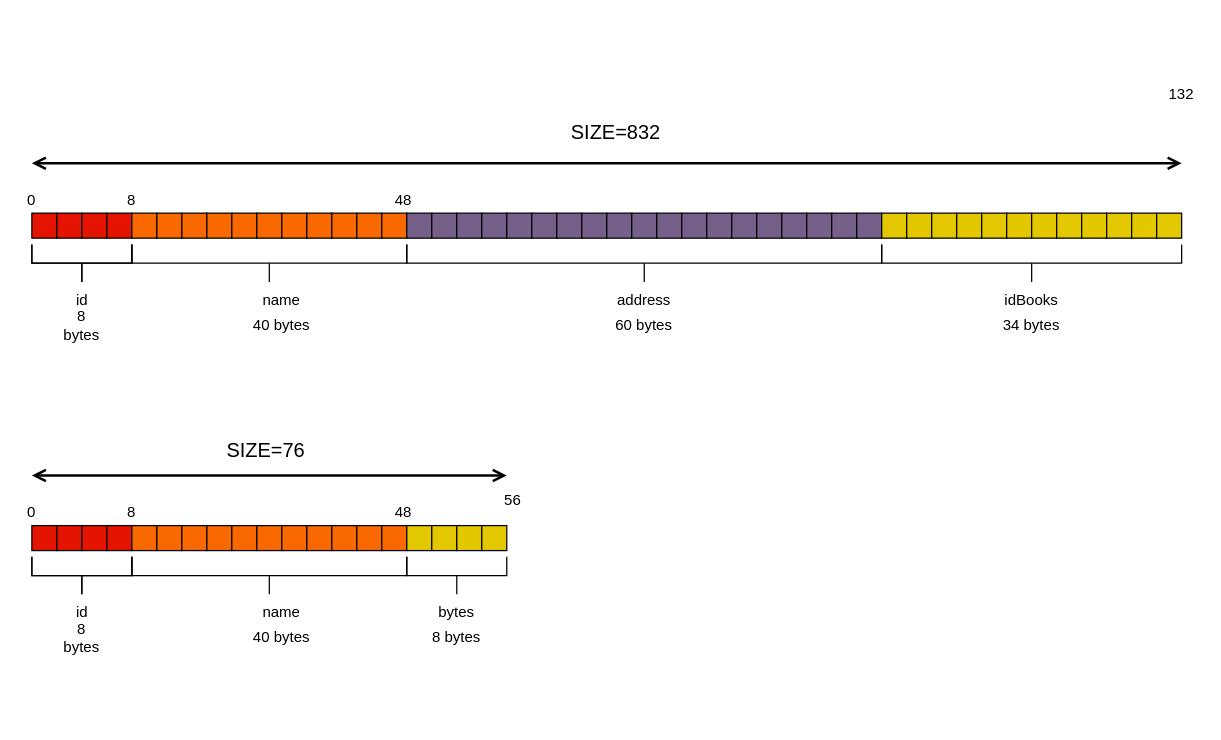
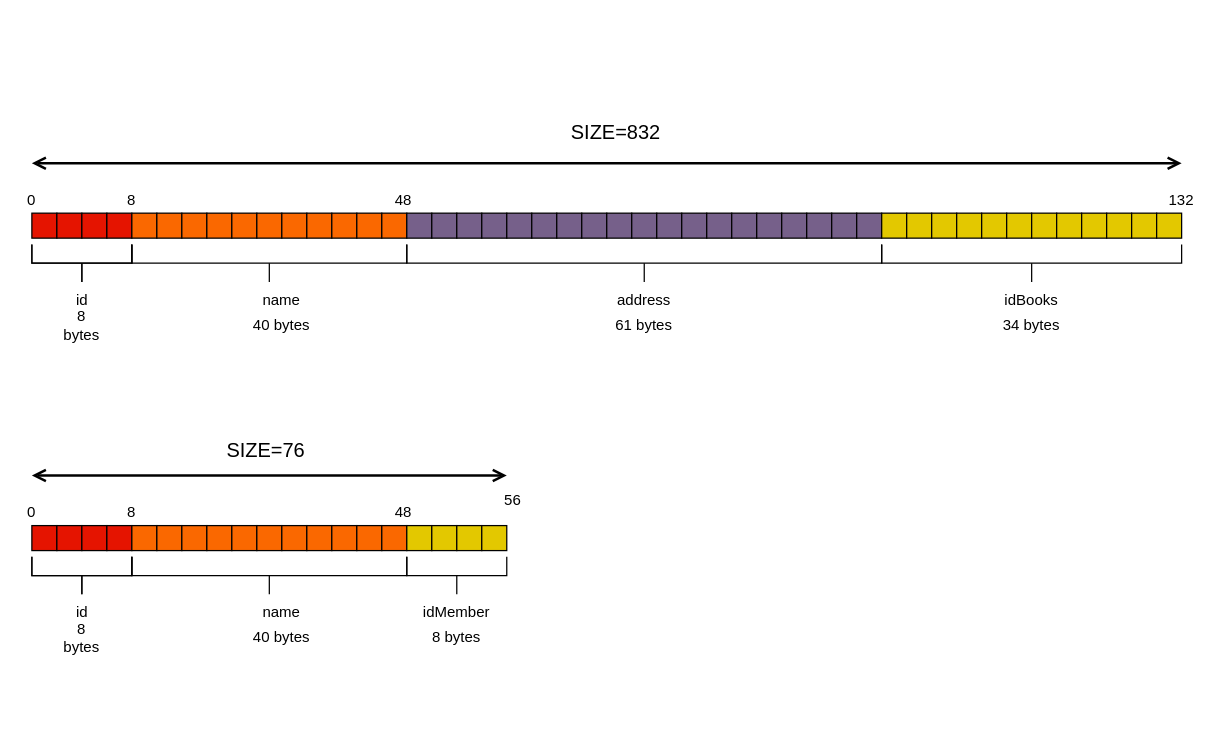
(1182, 94) -> (1182, 201)
(644, 326) -> (644, 326)
(457, 613) -> (457, 613)
